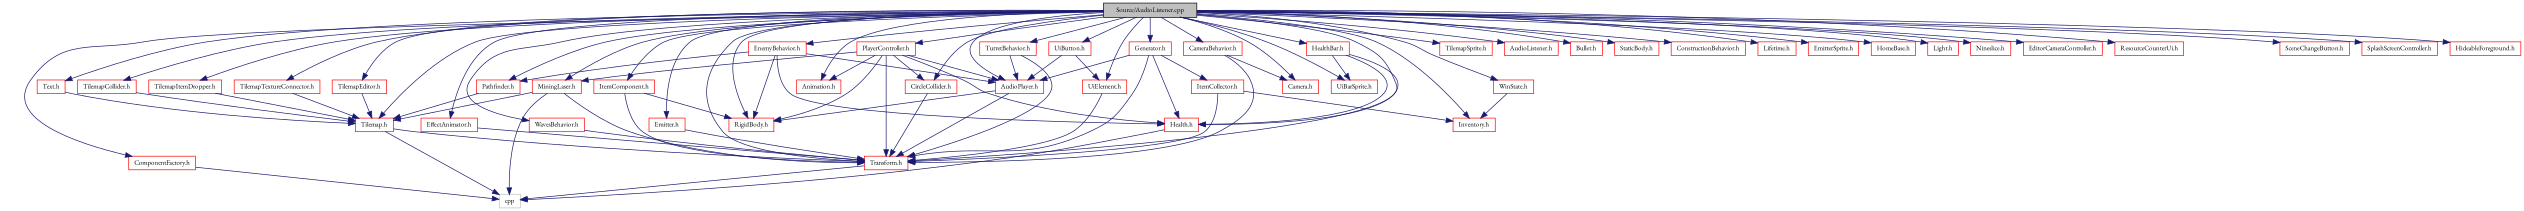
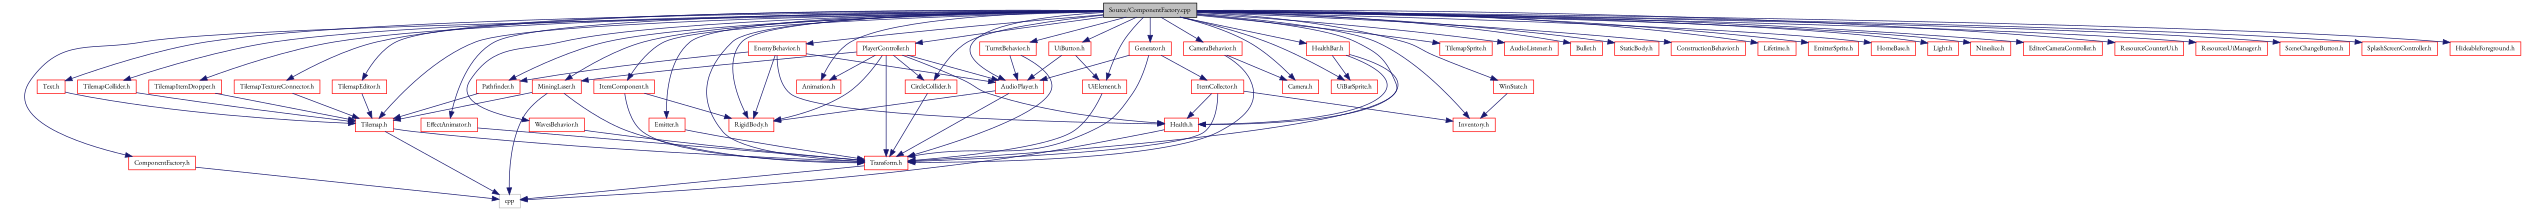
(1150, 10) -> (1150, 10)
none -> (2232, 49)
(1165, 84) -> (1202, 103)
